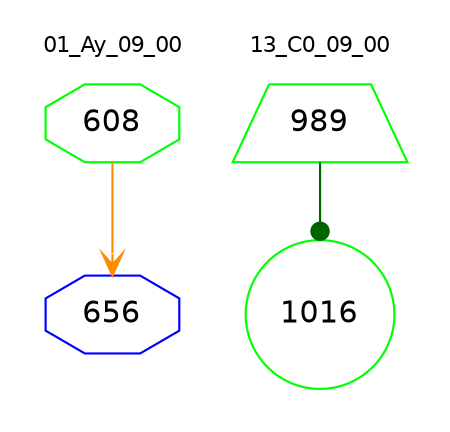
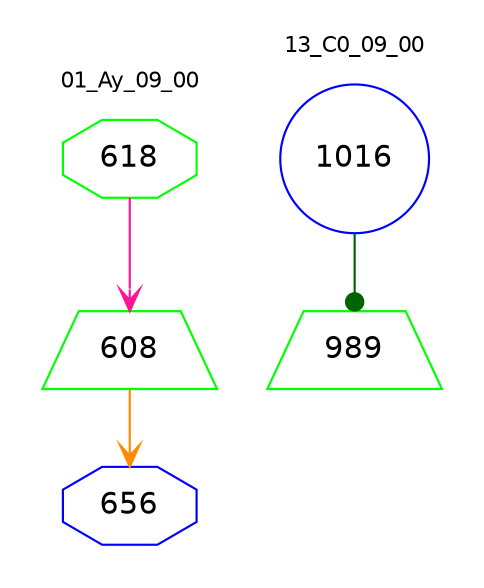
(112, 123) -> (130, 350)
none -> (130, 159)
(320, 192) -> (355, 263)
(320, 315) -> (355, 159)
